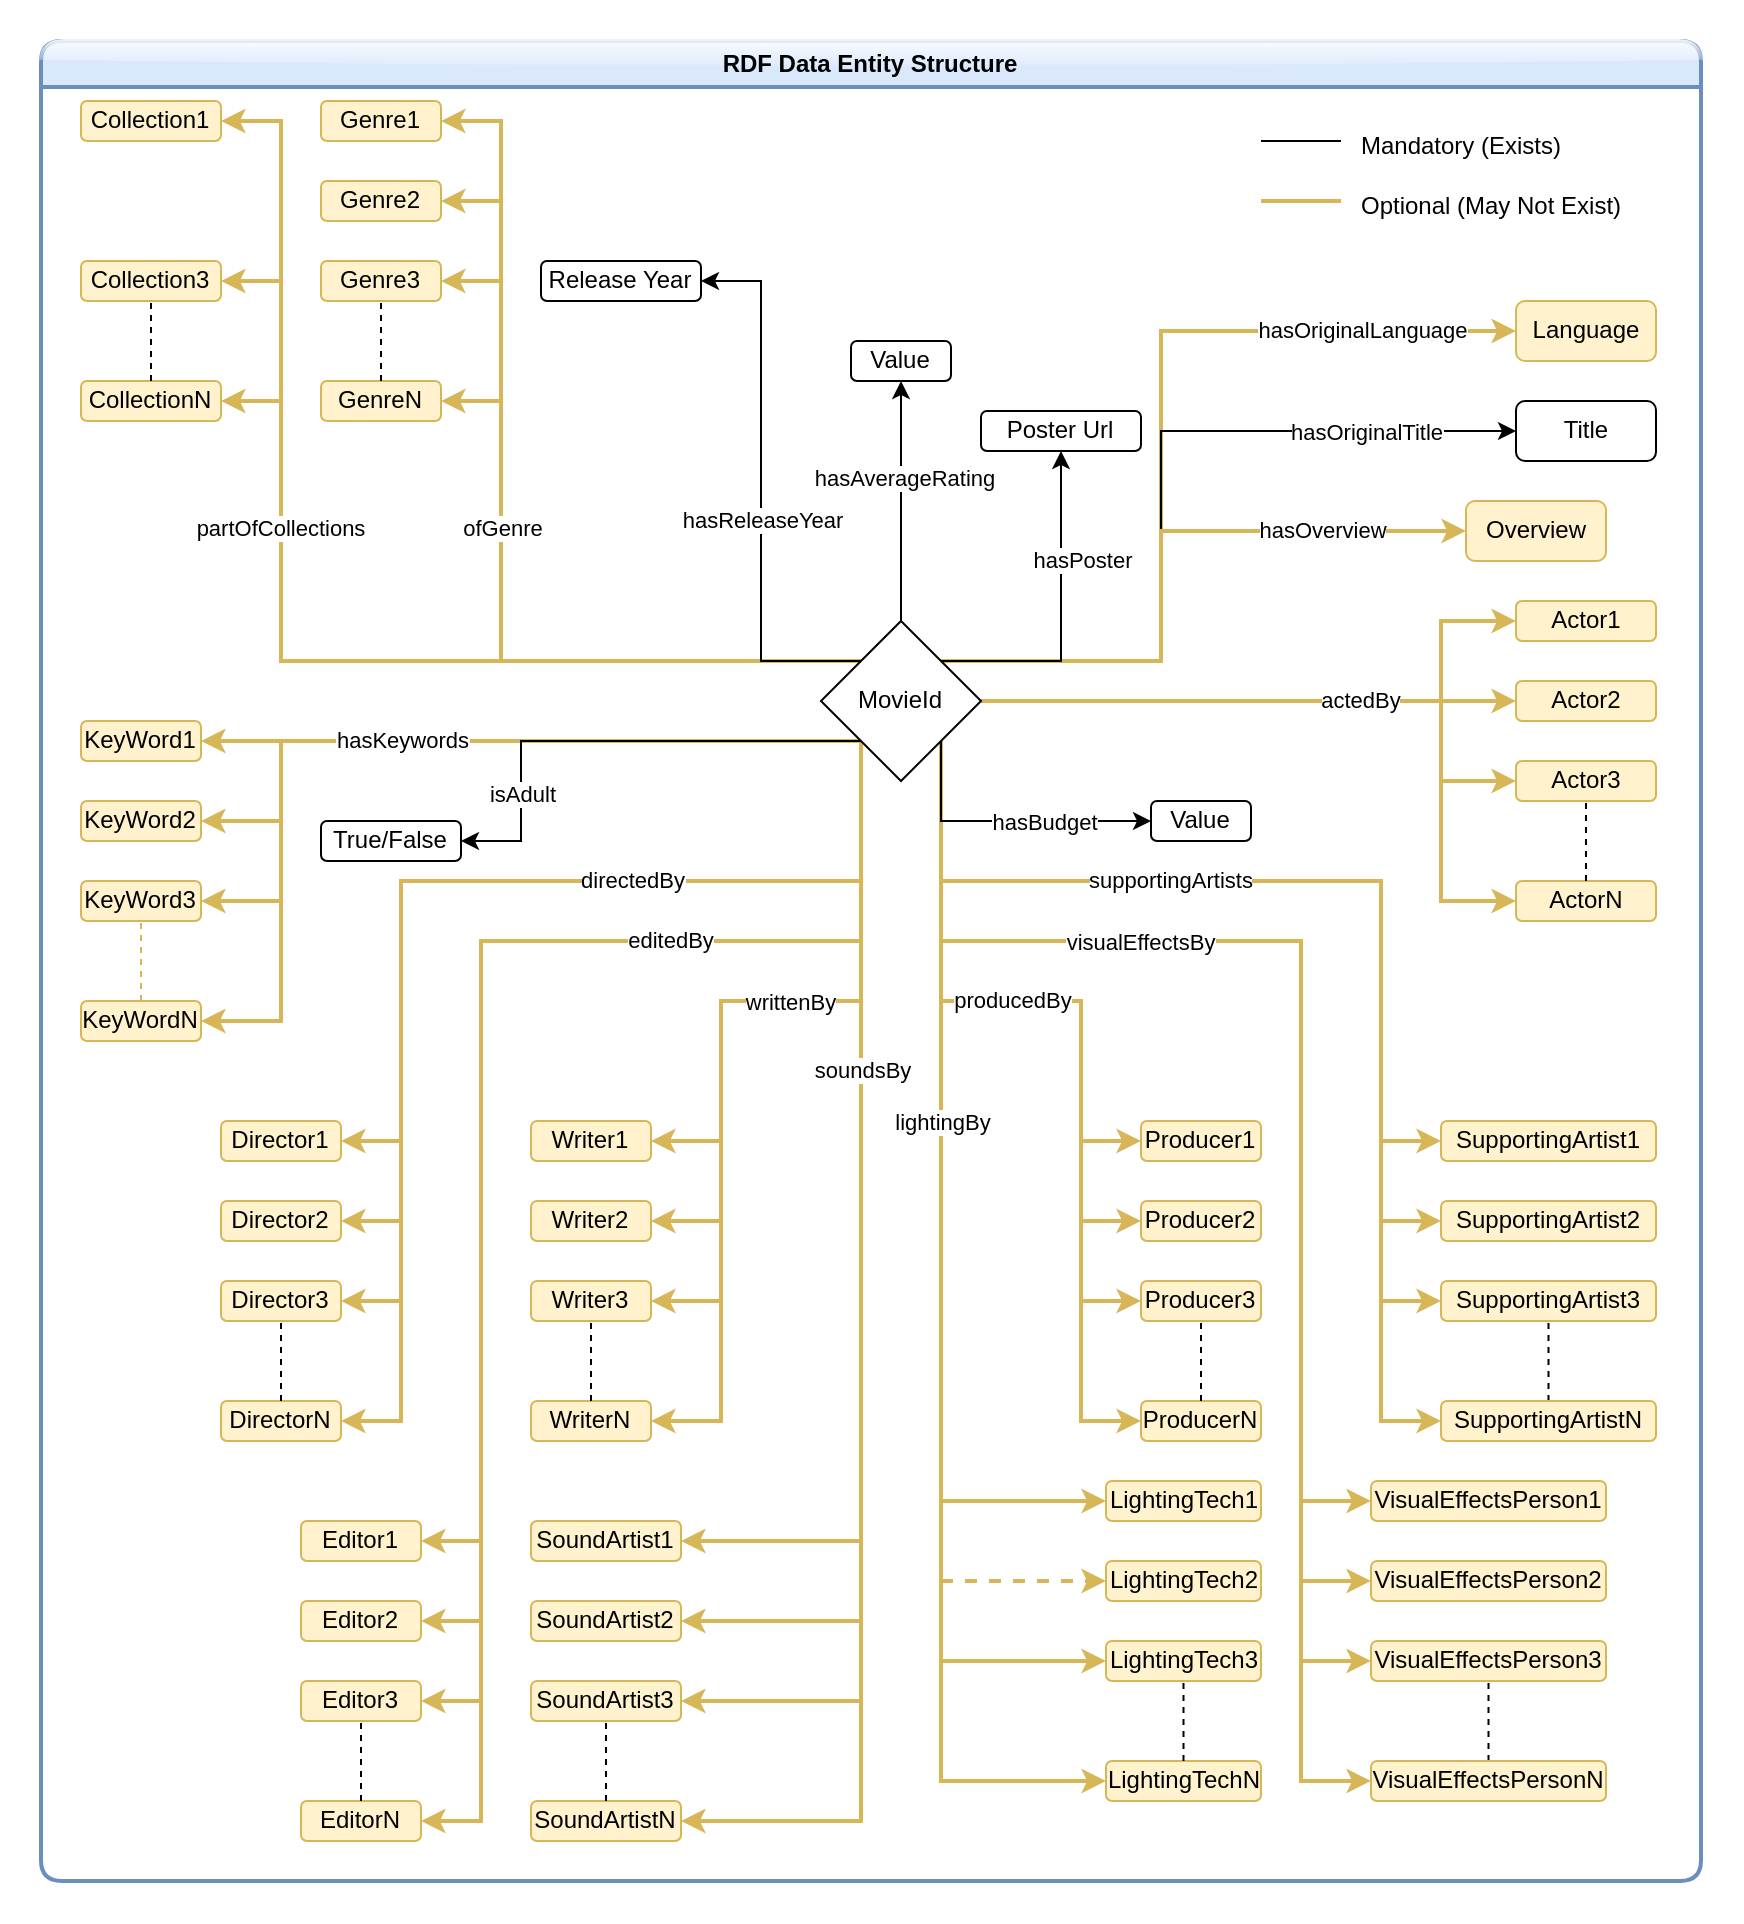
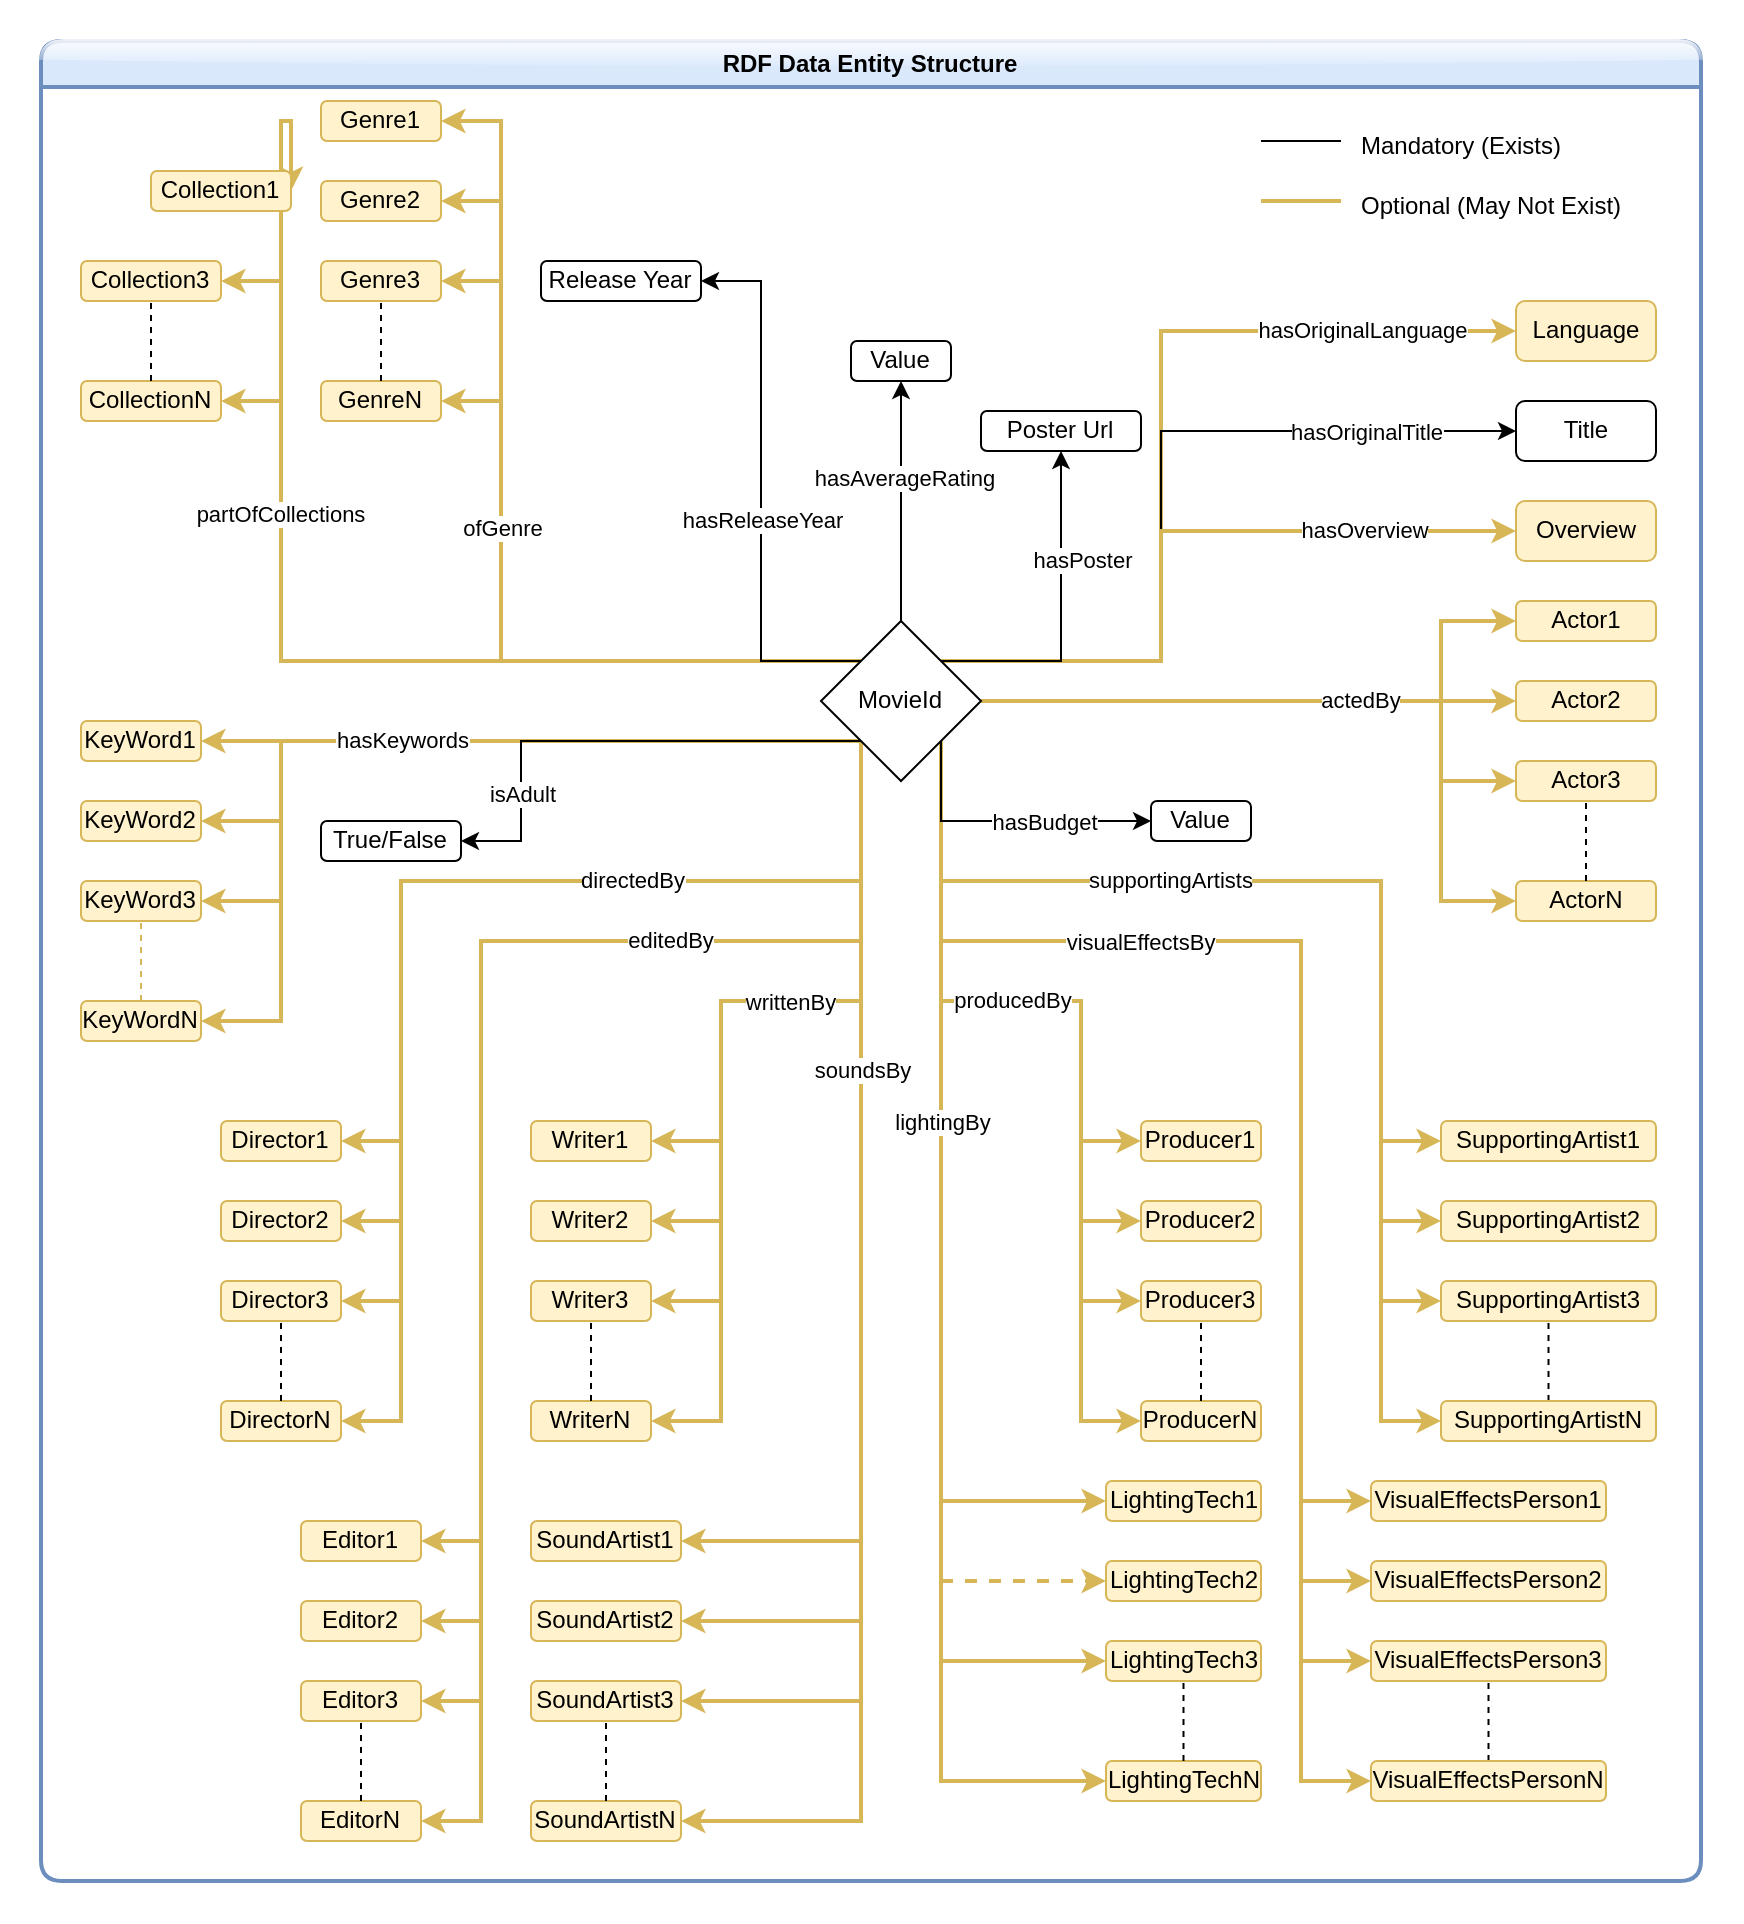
(151, 121) -> (221, 191)
(1536, 531) -> (1586, 531)
